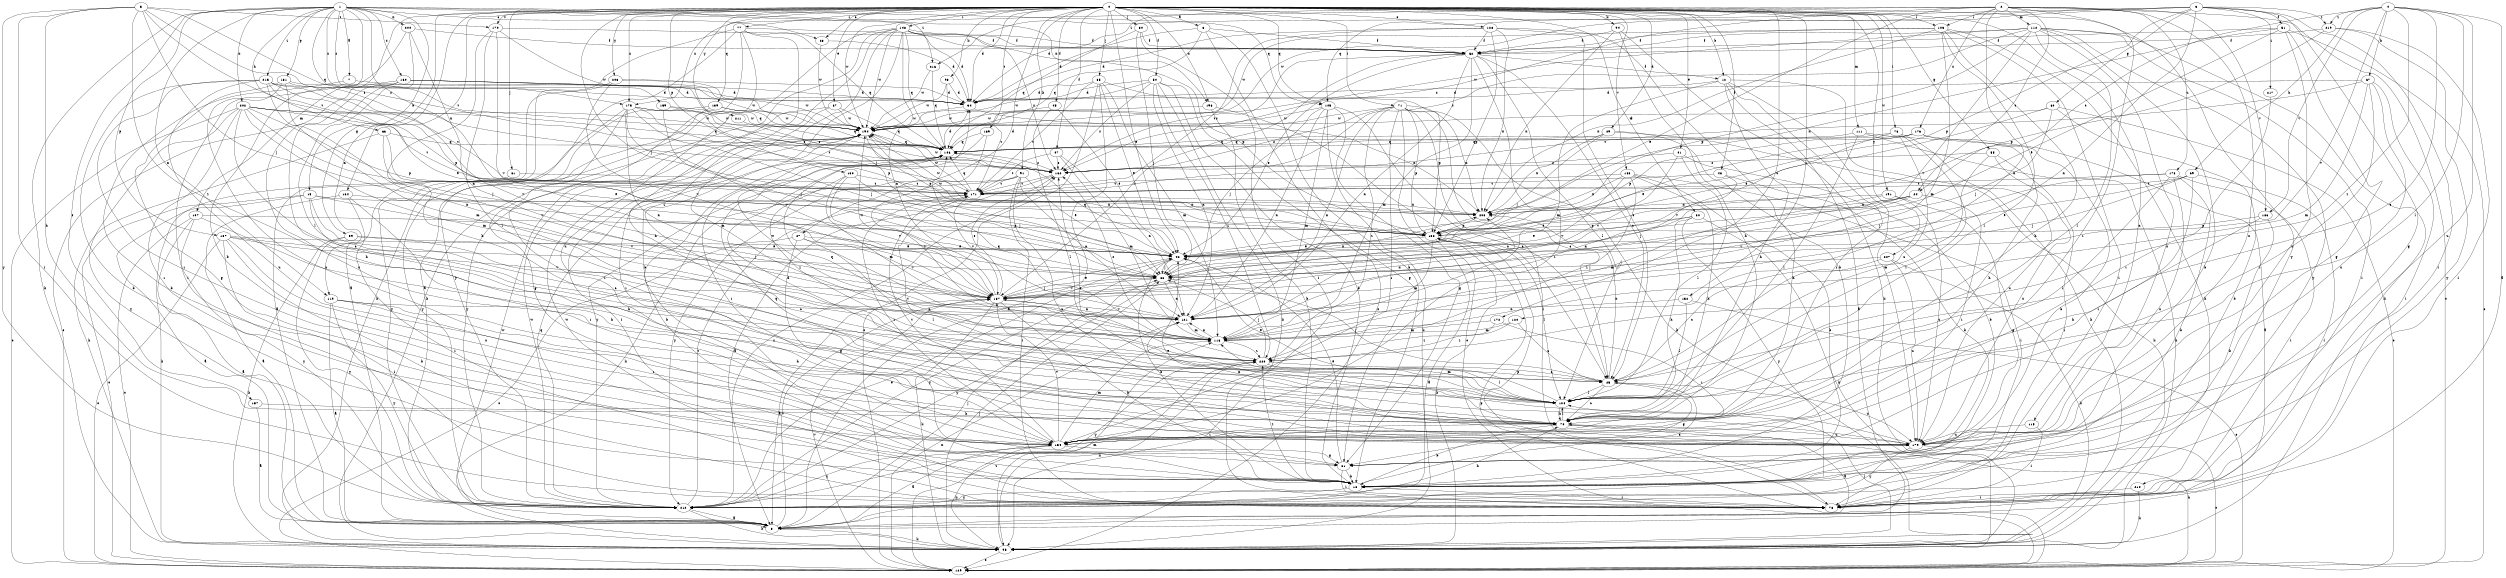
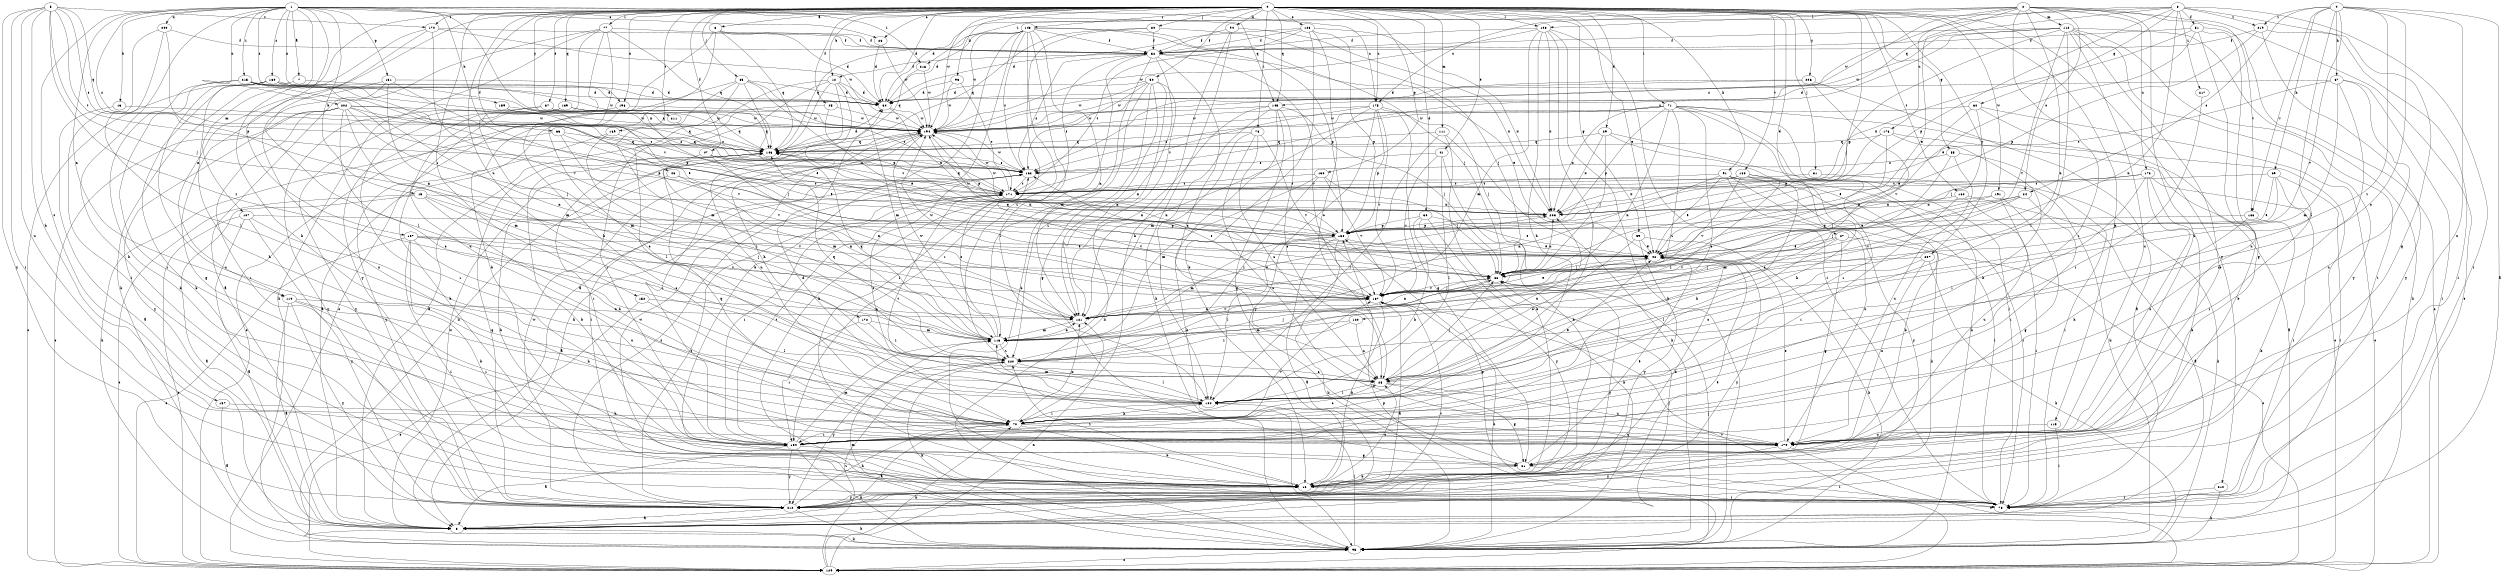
none -> (119, 106)
(1586, 403) -> (1173, 421)
(939, 405) -> (744, 435)
